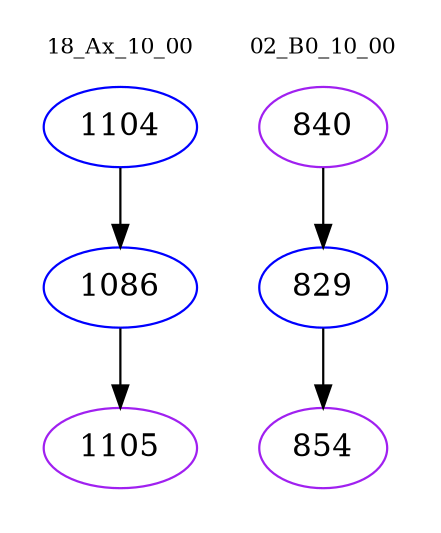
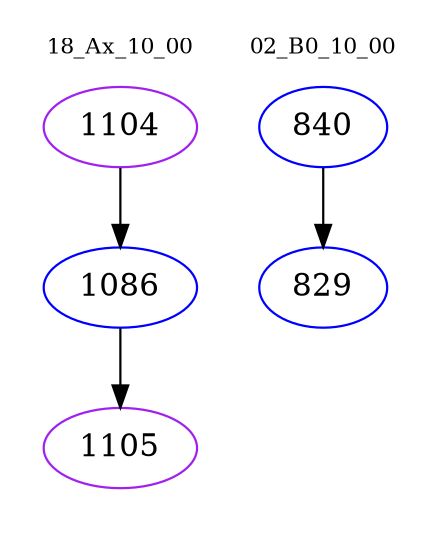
(120, 127) -> (120, 127)
(323, 127) -> (323, 127)
(323, 448) -> none
